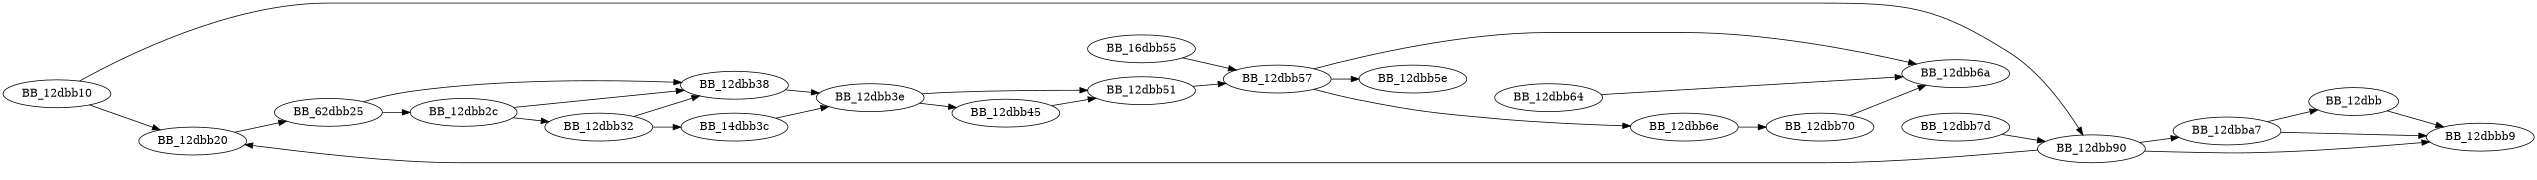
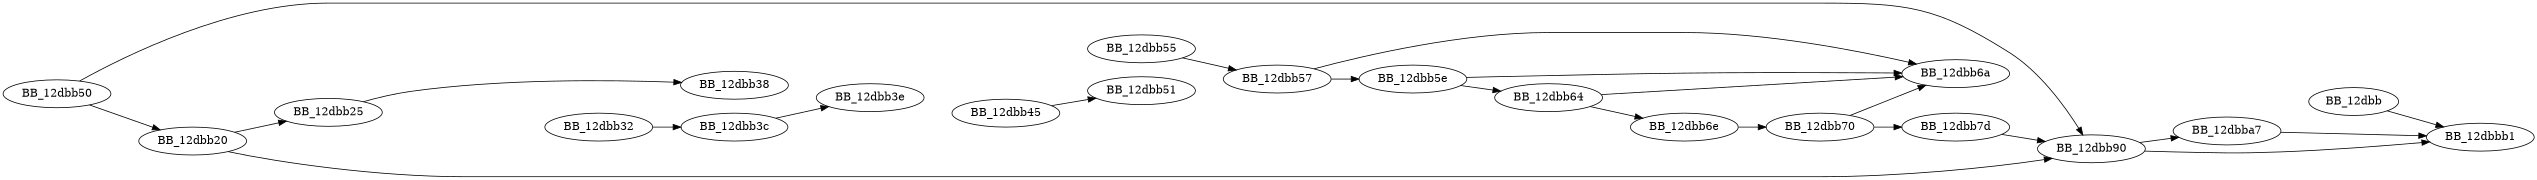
(1141, 49) -> (1141, 49)
none -> (1680, 73)
(1206, 85) -> none
none -> (1477, 88)
(798, 91) -> none
(1001, 91) -> none
(57, 94) -> (57, 94)
(934, 105) -> none
(663, 107) -> none
(328, 112) -> (328, 112)
(464, 112) -> none
(1467, 116) -> (1613, 112)
(2289, 117) -> none
(734, 127) -> (734, 127)
none -> (1884, 127)
(2480, 137) -> (2480, 137)
(1145, 163) -> (1136, 177)
